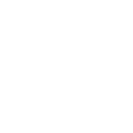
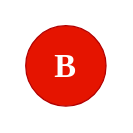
none -> (66, 66)
